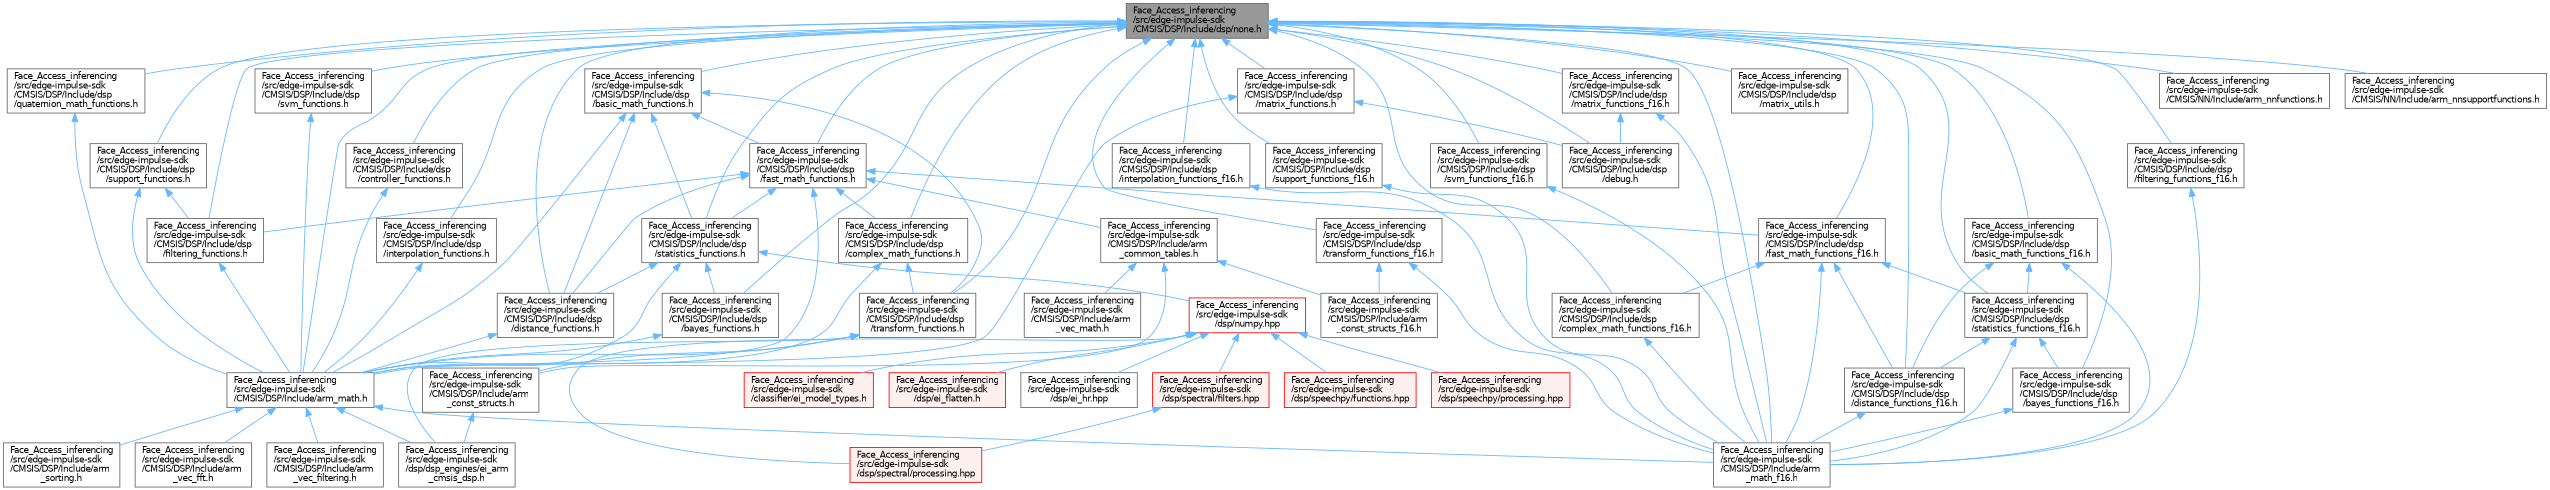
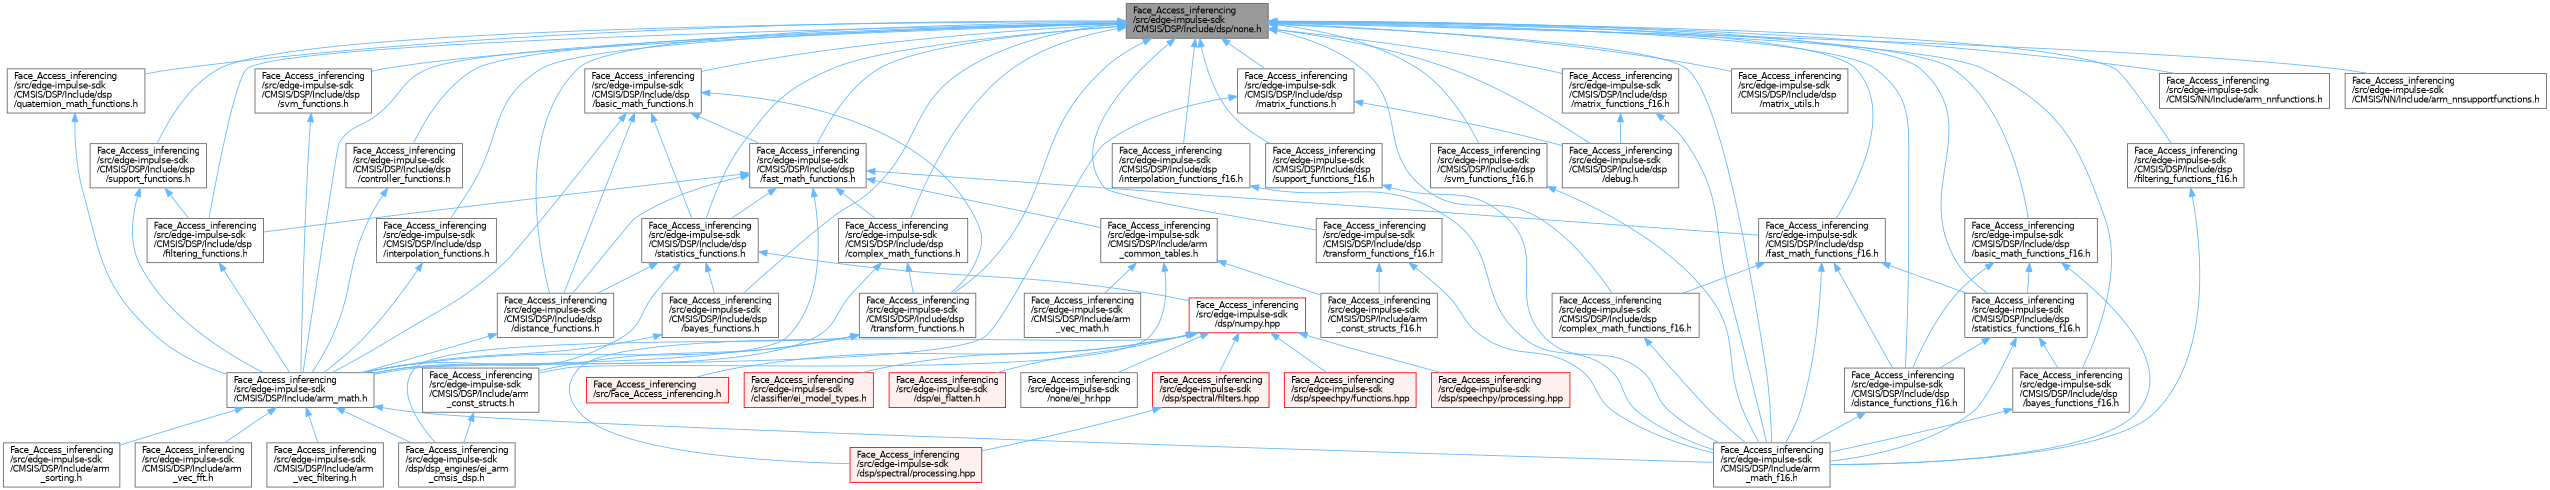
none -> (657, 390)
(1079, 390) -> (1079, 390)
